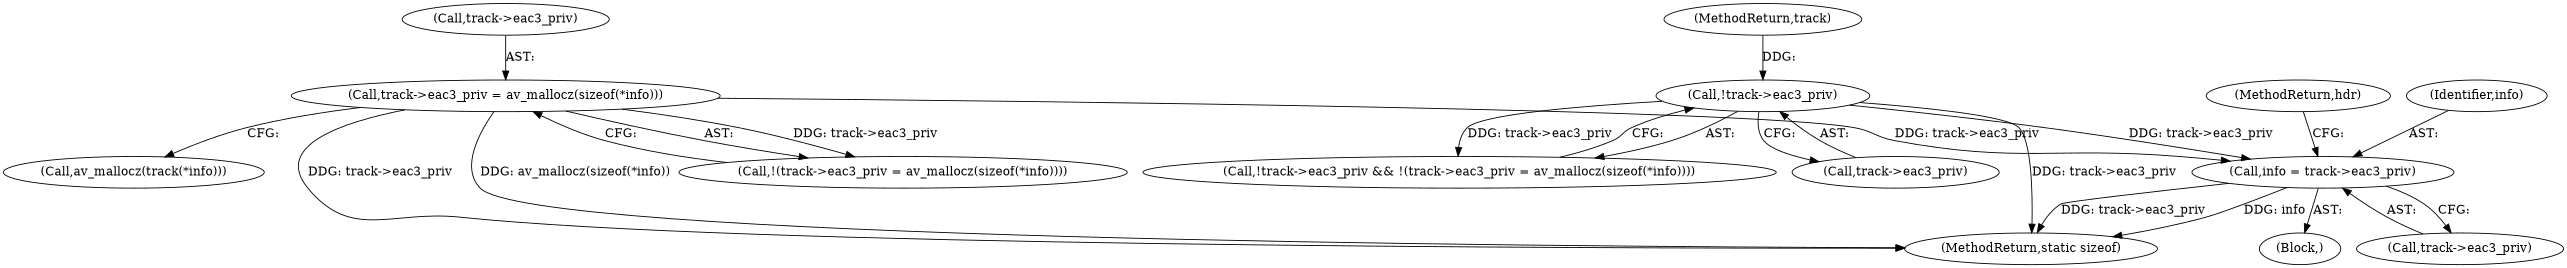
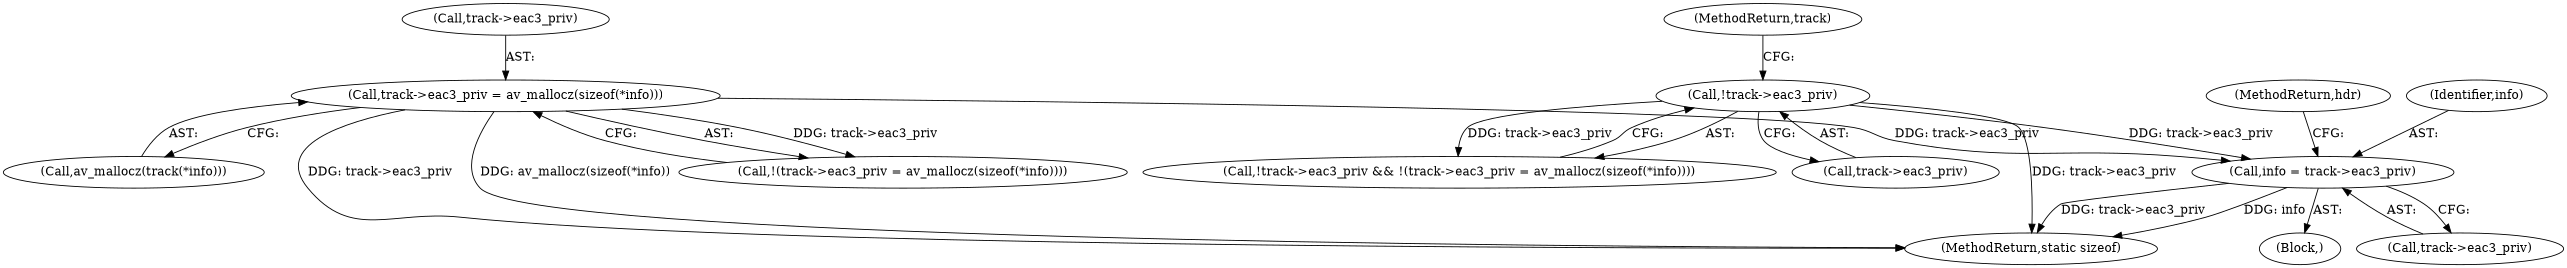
(1781, 58) -> (1781, 58)
none -> (213, 114)
